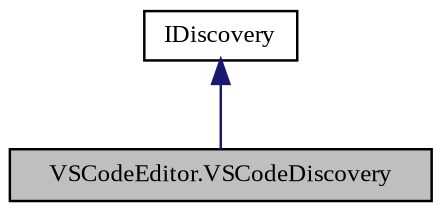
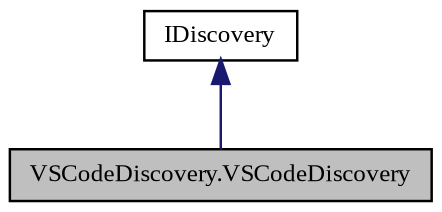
(221, 175) -> (221, 175)
